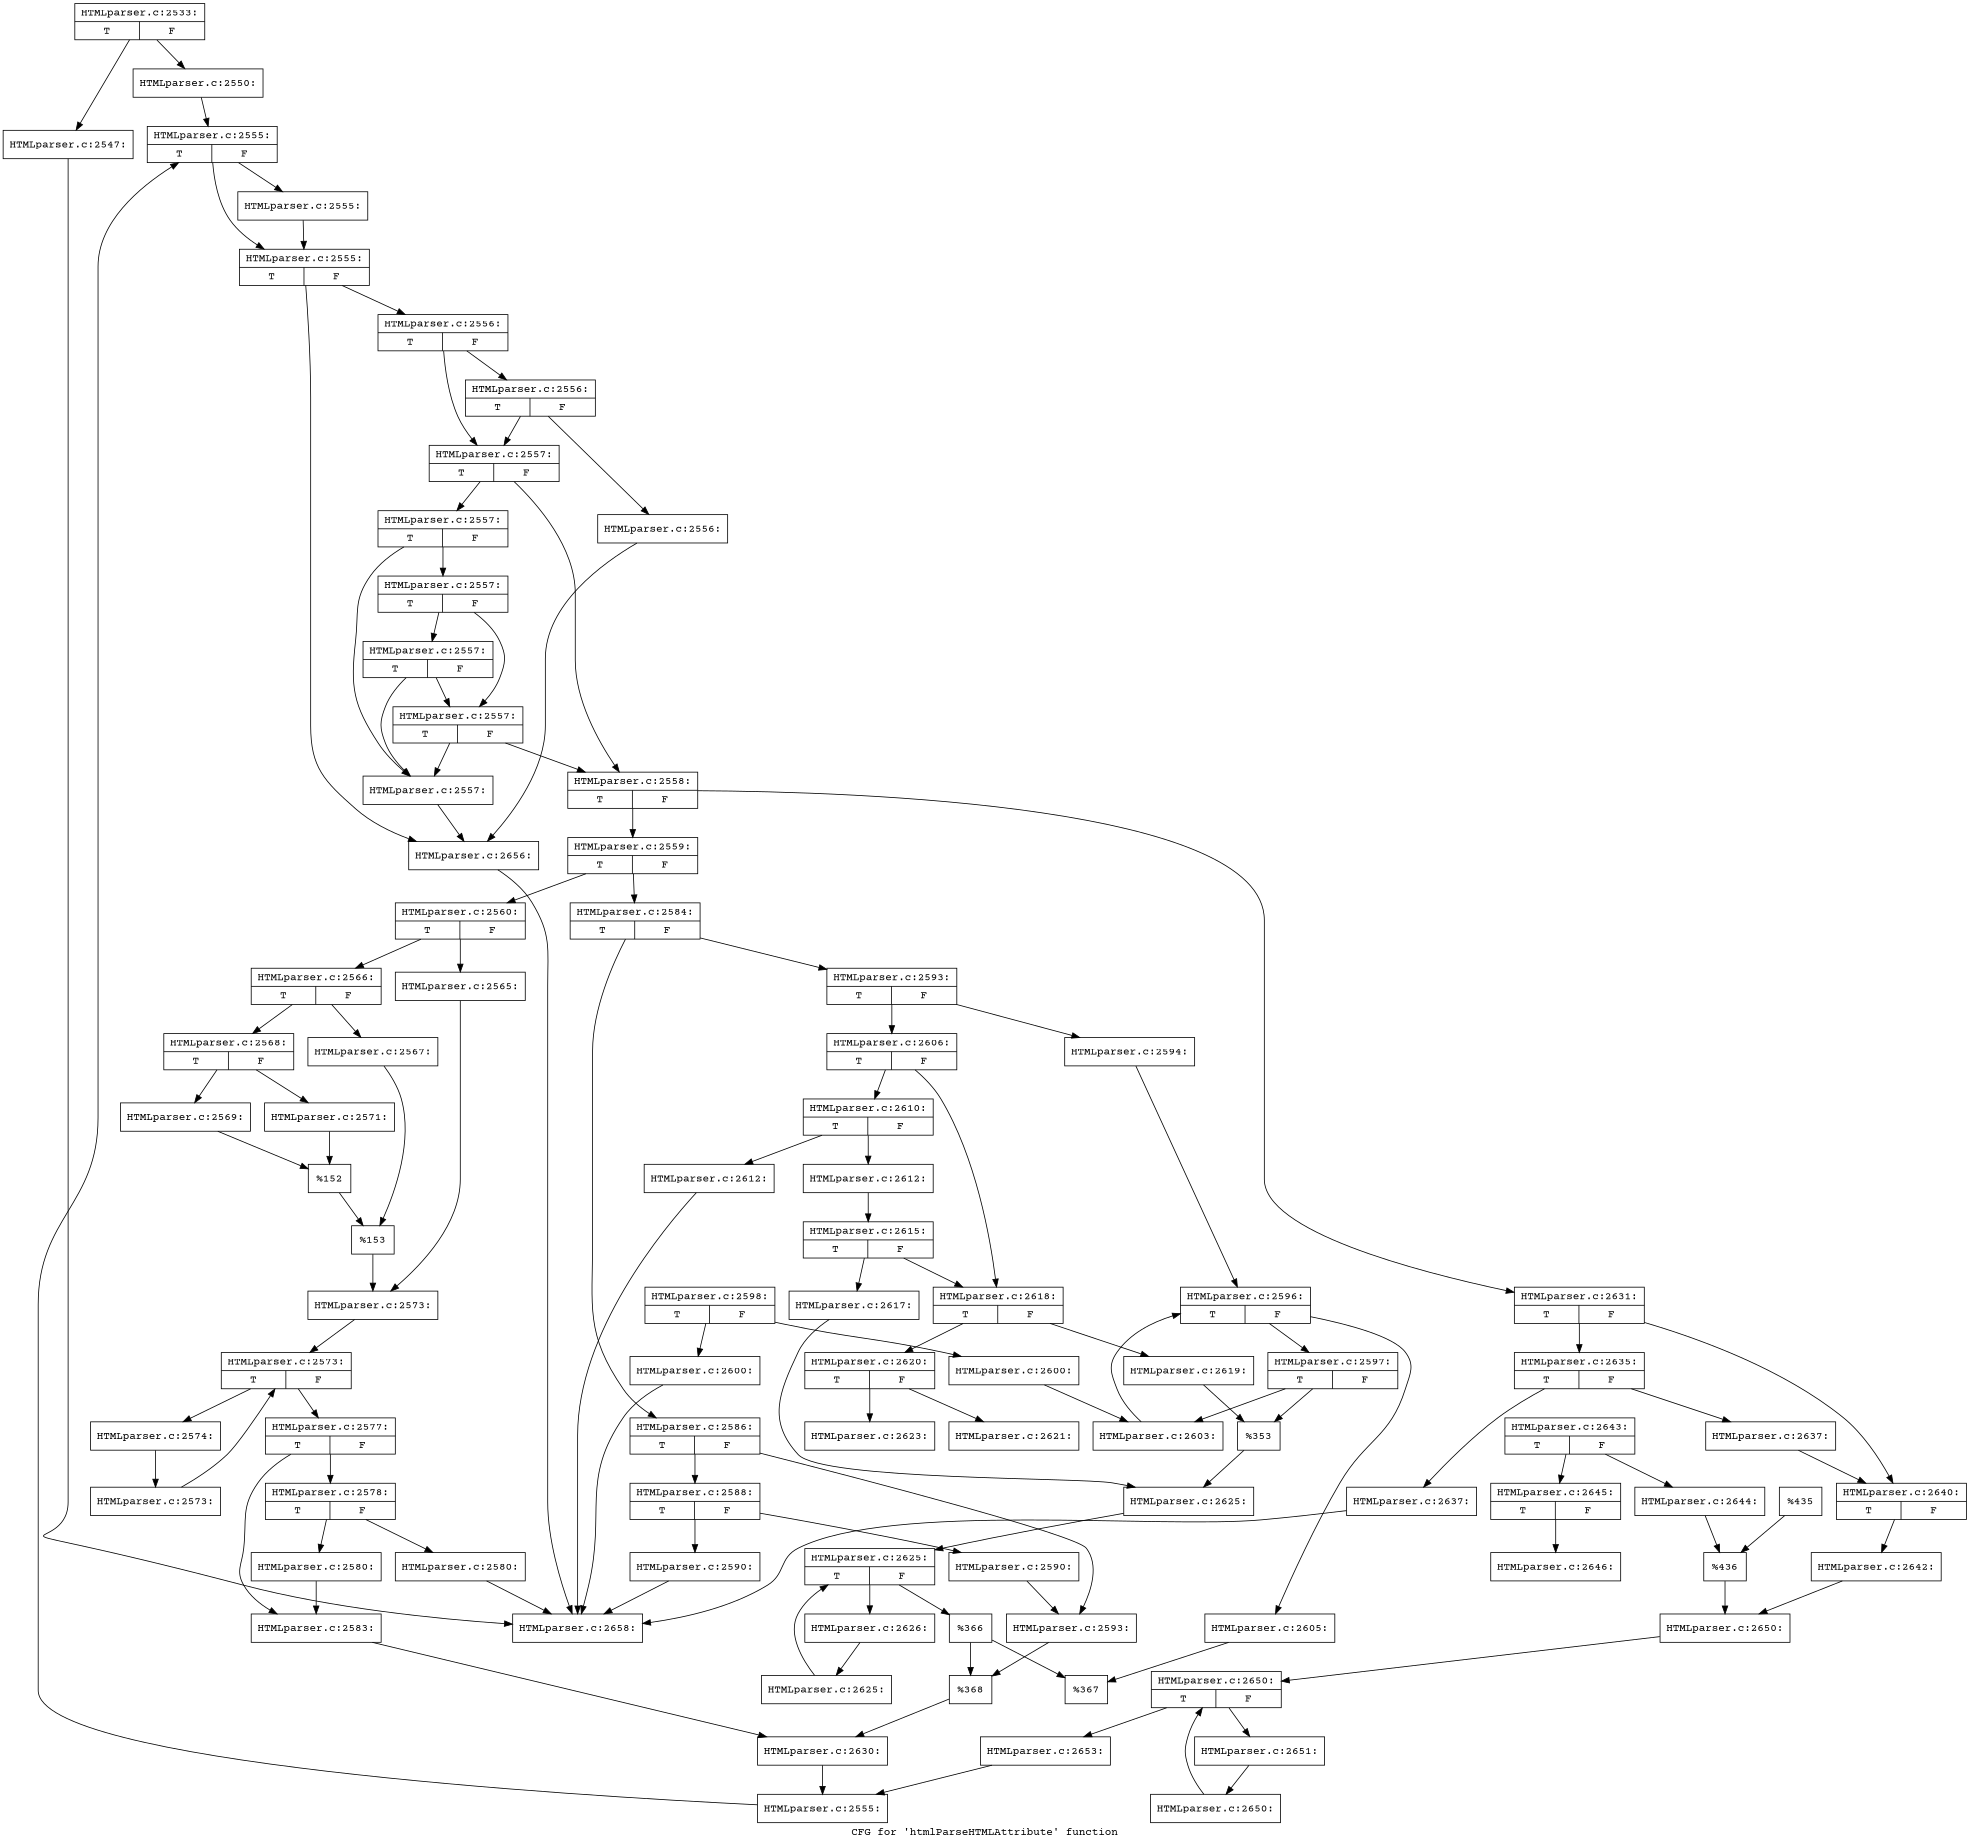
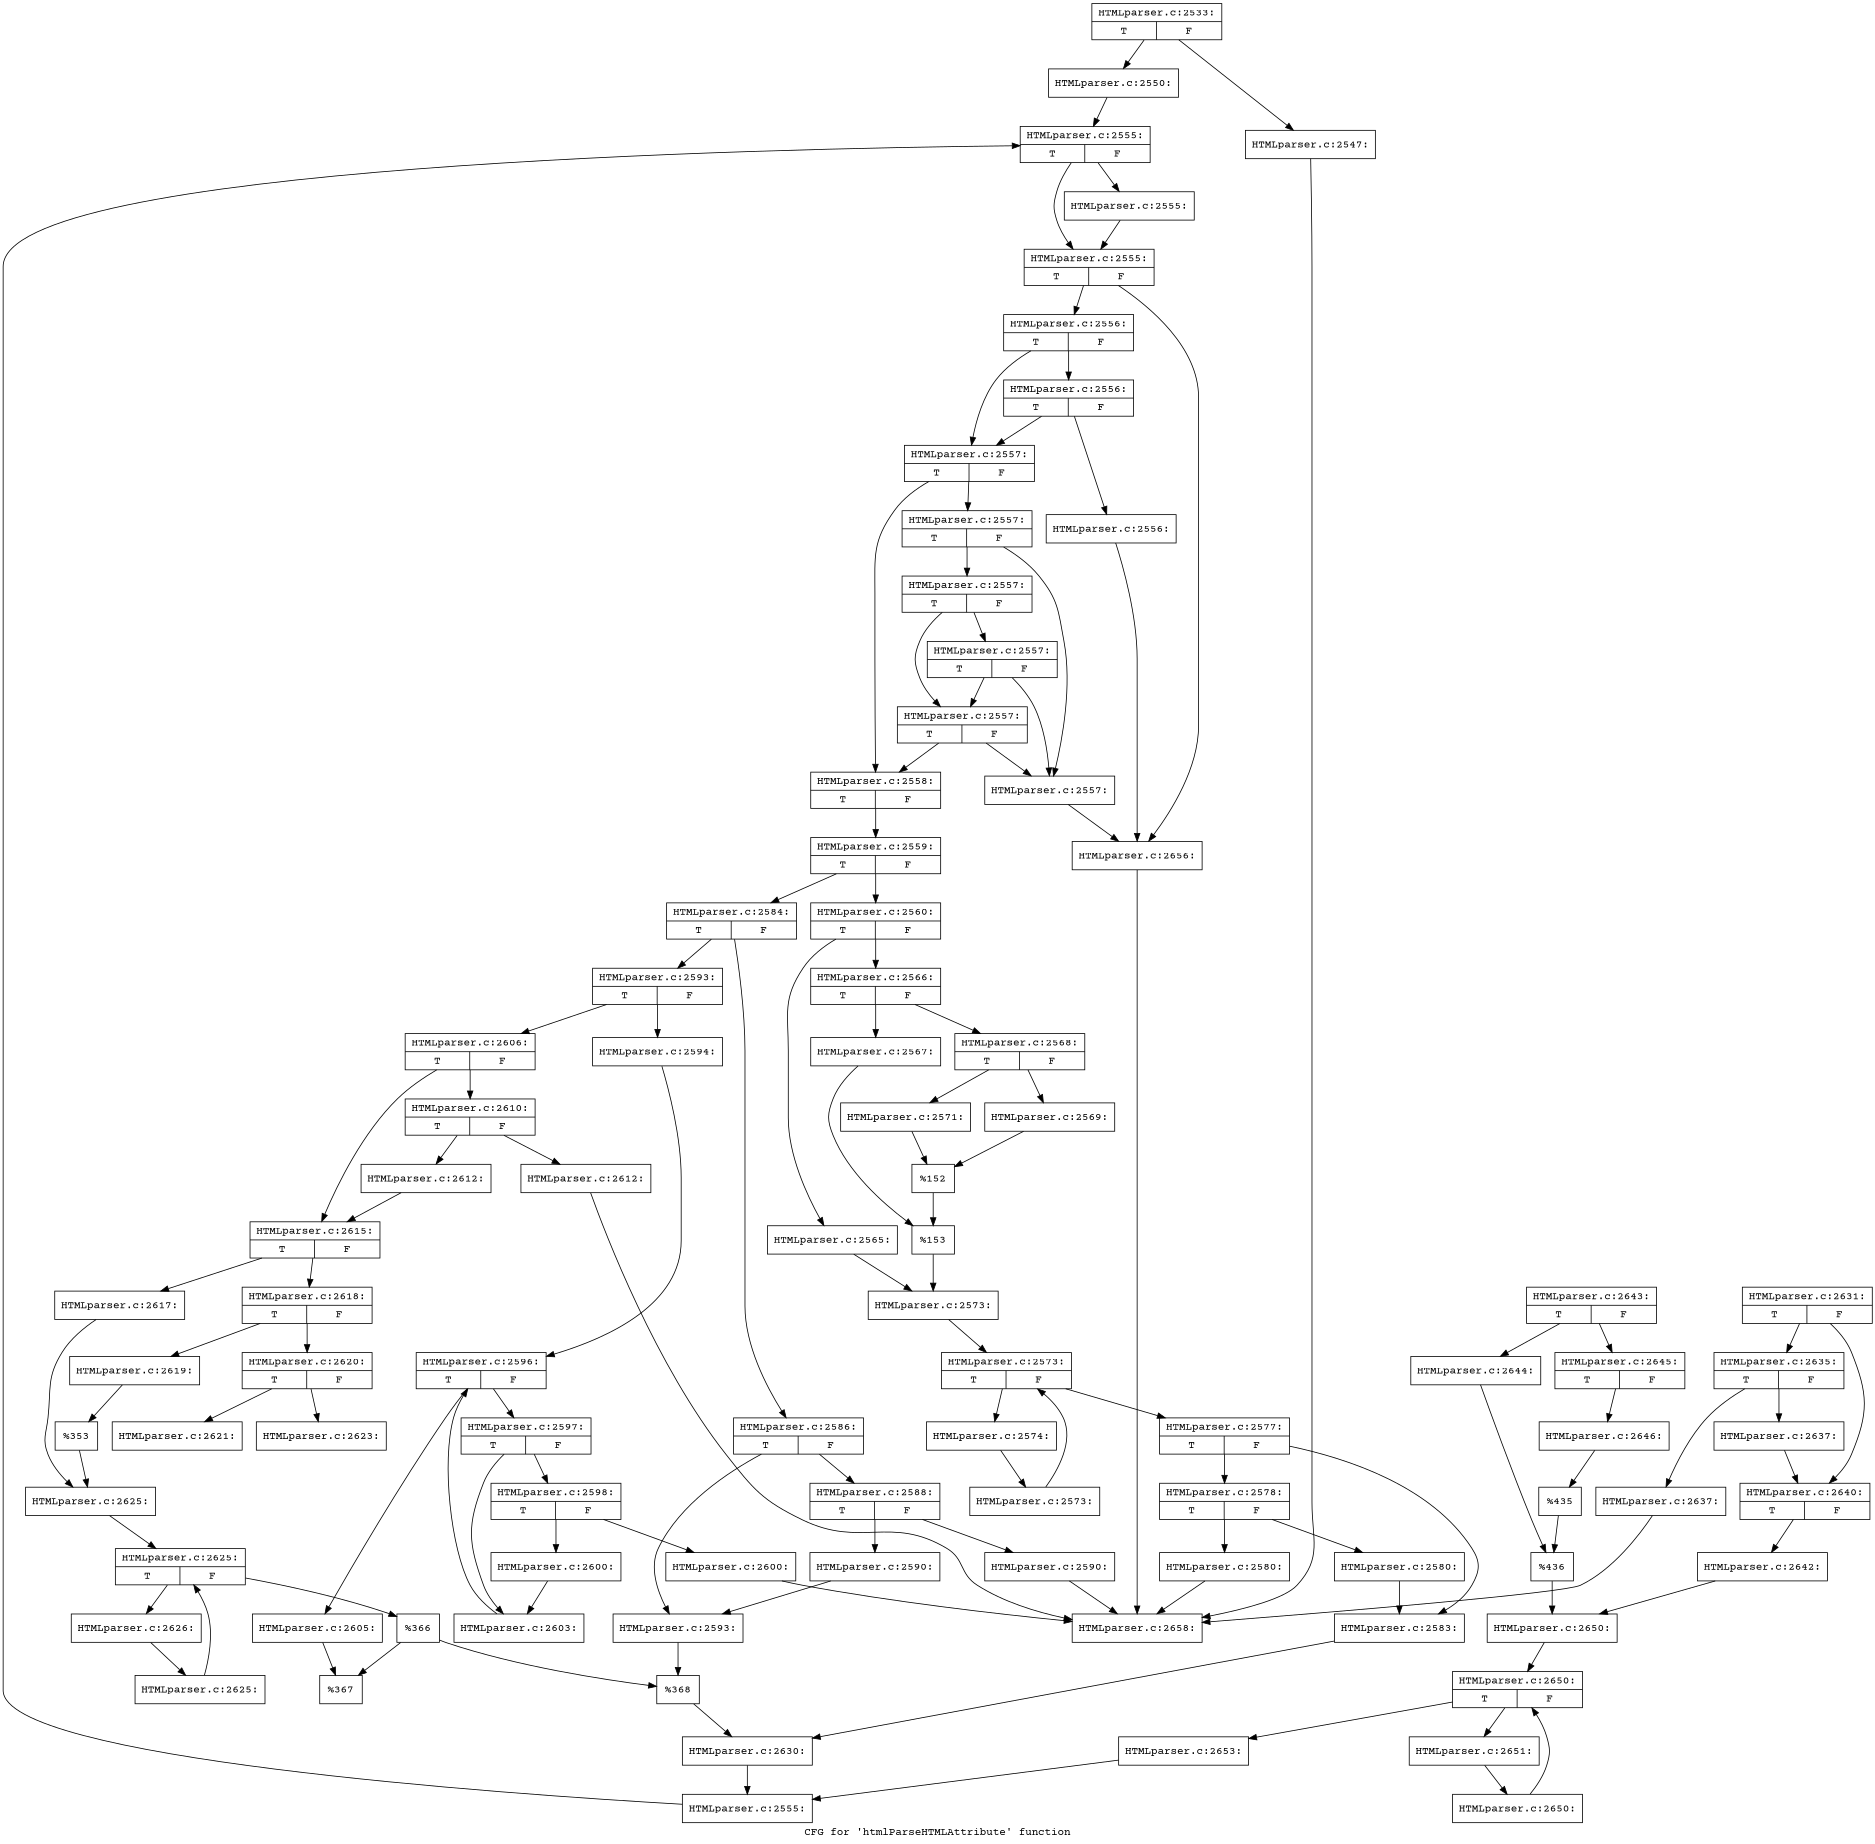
(1250, 888) -> none
(971, 1168) -> (369, 1133)
(1297, 1403) -> (539, 1465)
none -> (1584, 1465)
